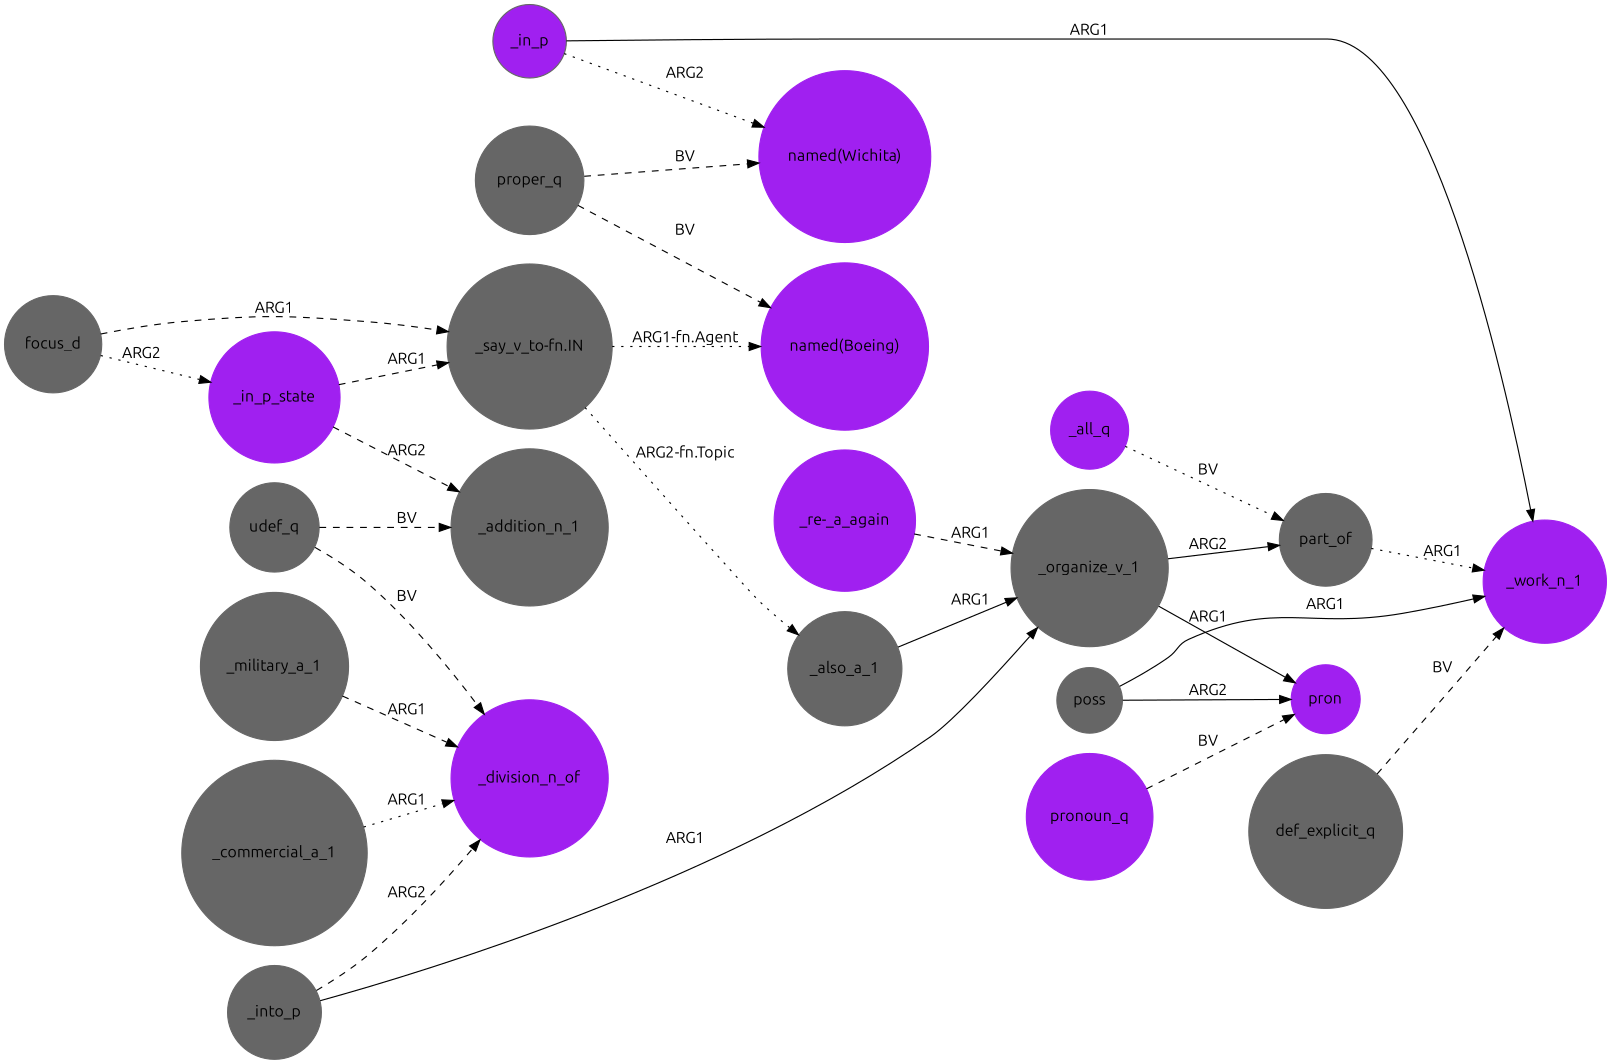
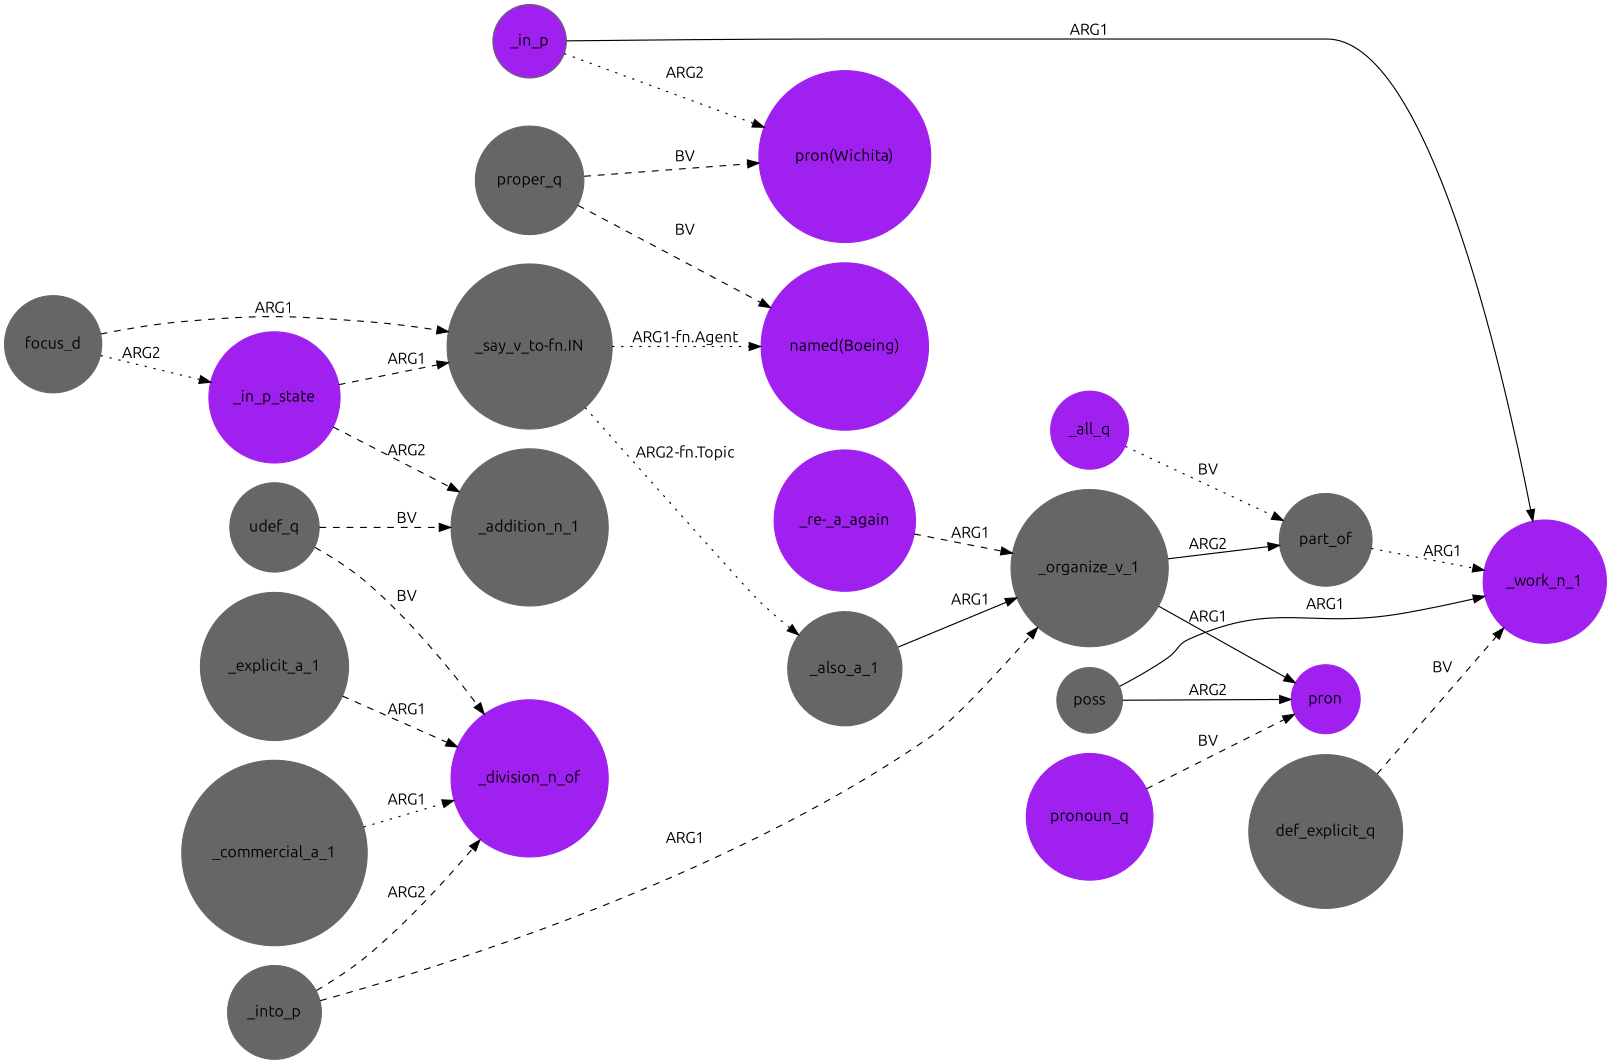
(845, 157) -> (845, 157)
(274, 666) -> (274, 666)
(700, 864) -> (700, 864)
